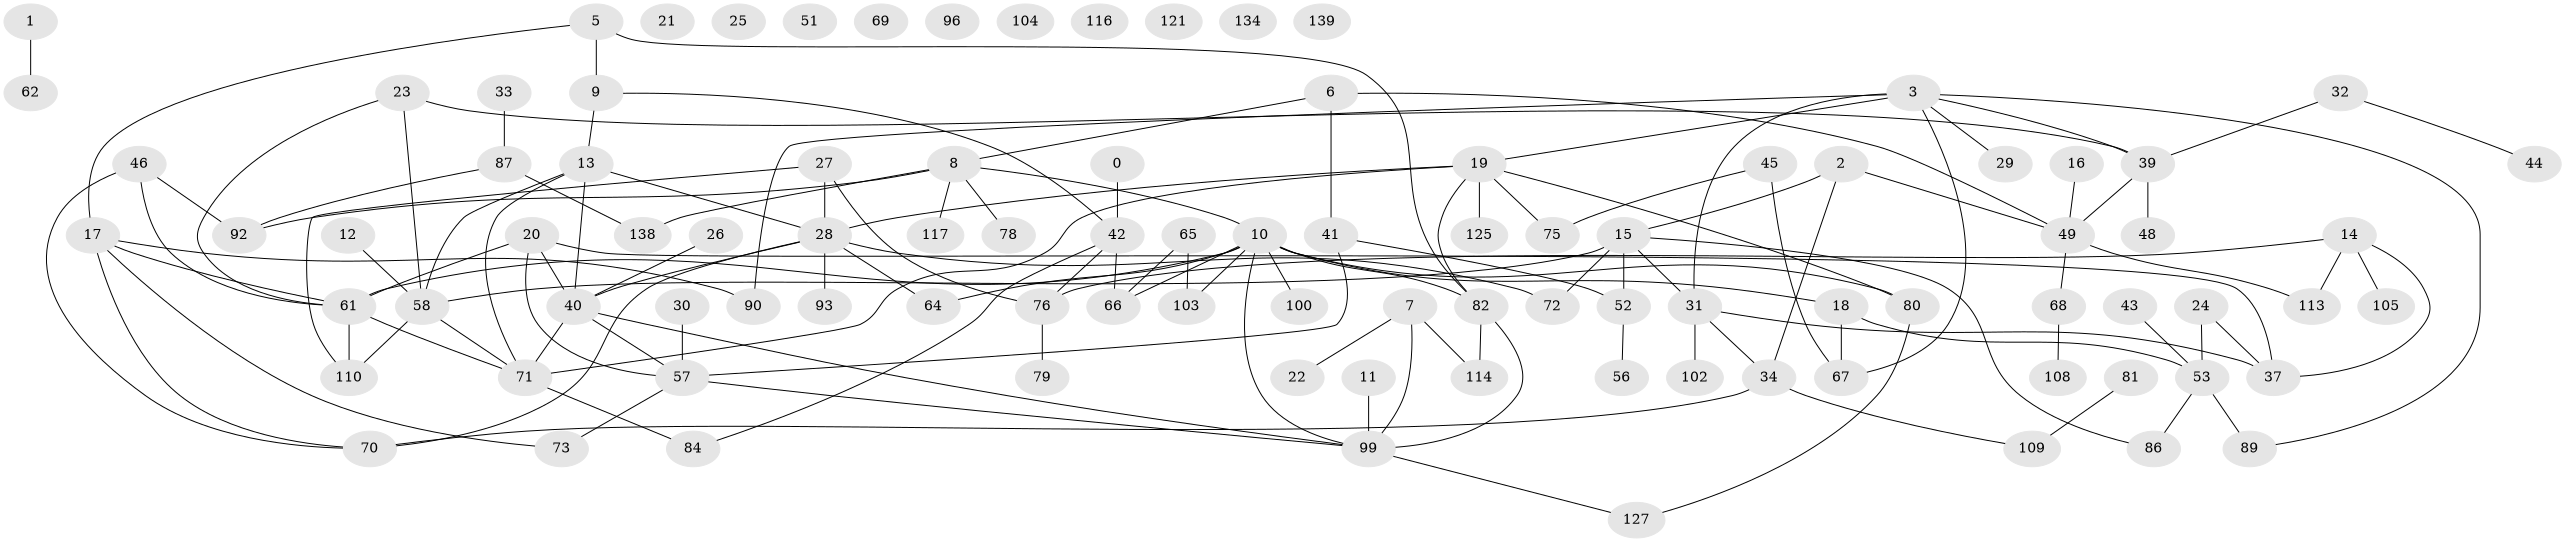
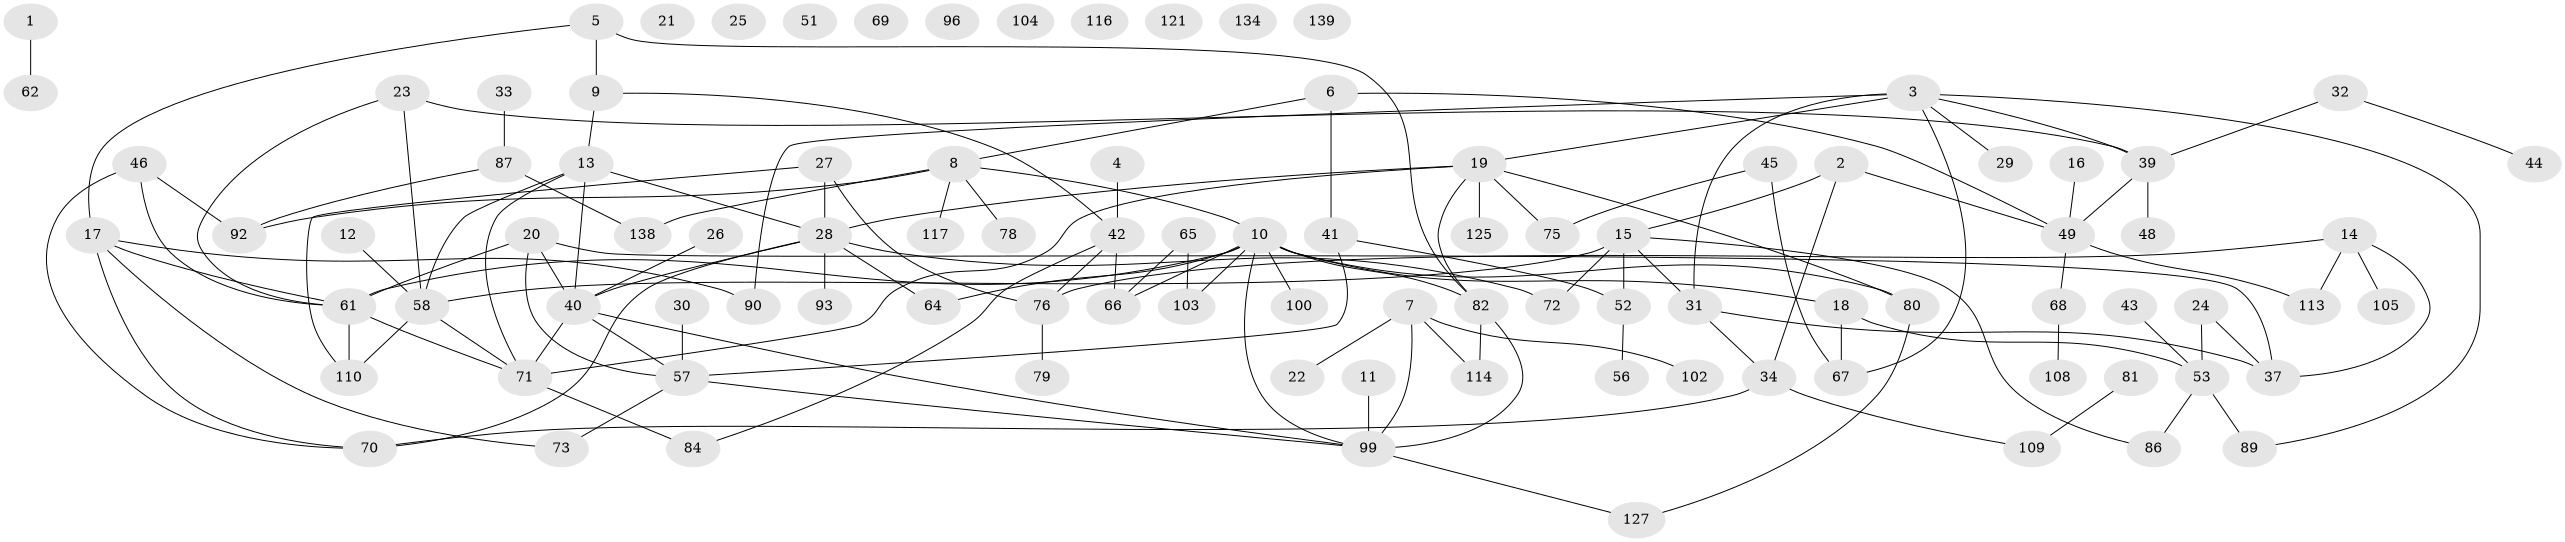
(1117, 164) -> (1117, 164)
(1695, 342) -> (1552, 343)
